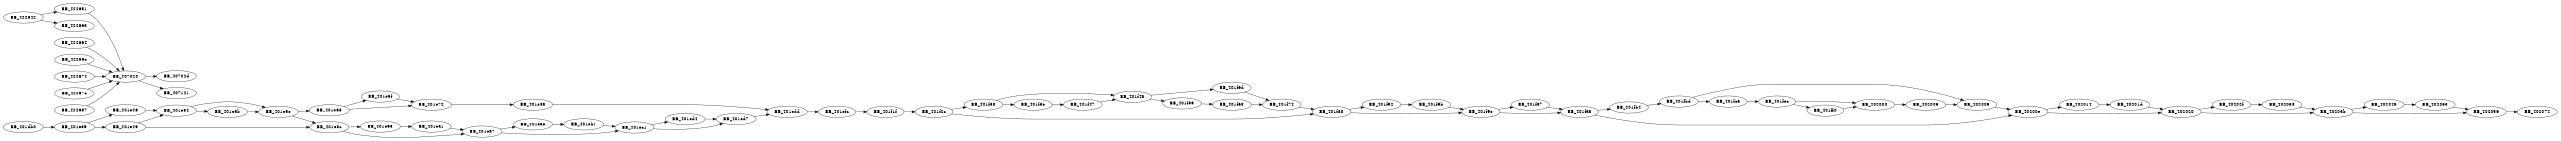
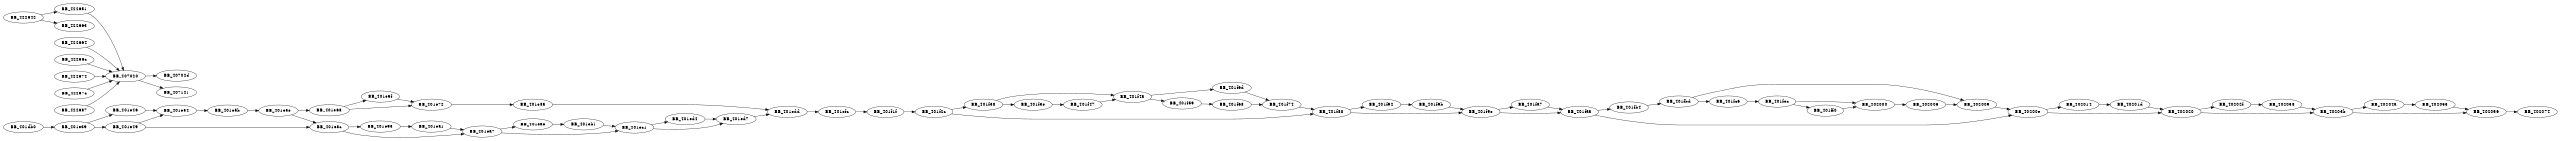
(227, 102) -> none
